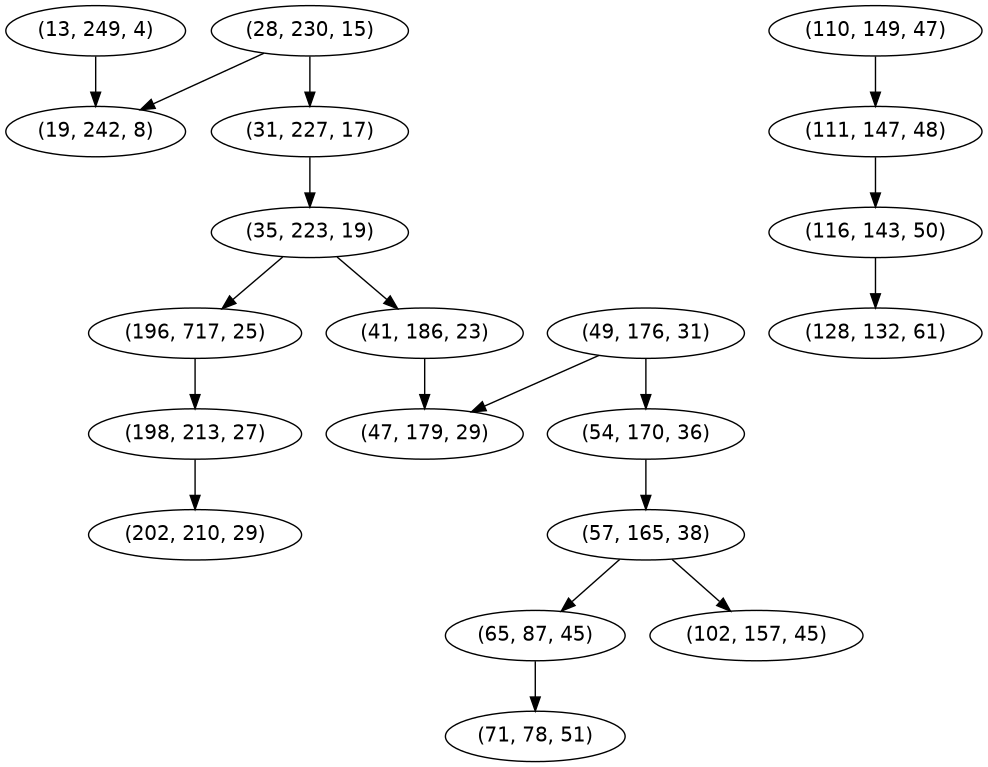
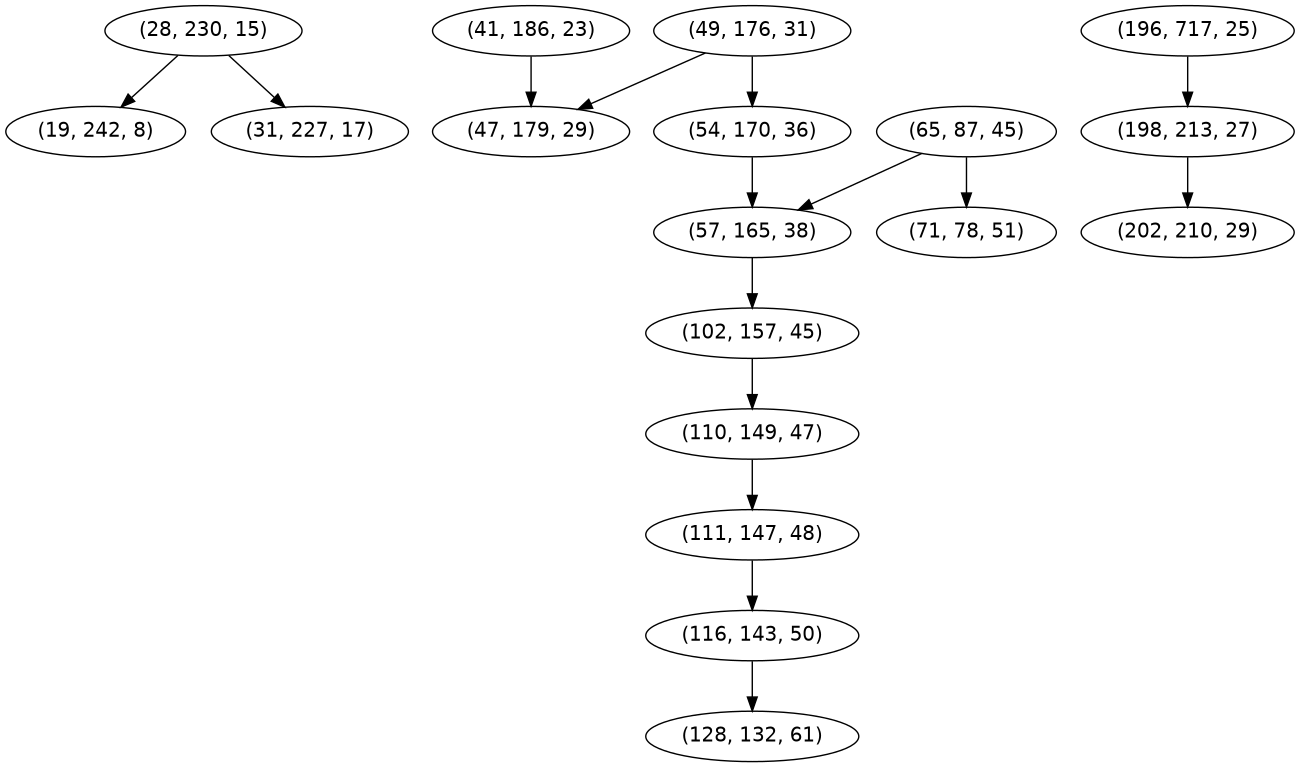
(96, 31) -> none
(310, 232) -> none
none -> (752, 377)
(596, 580) -> (866, 179)
